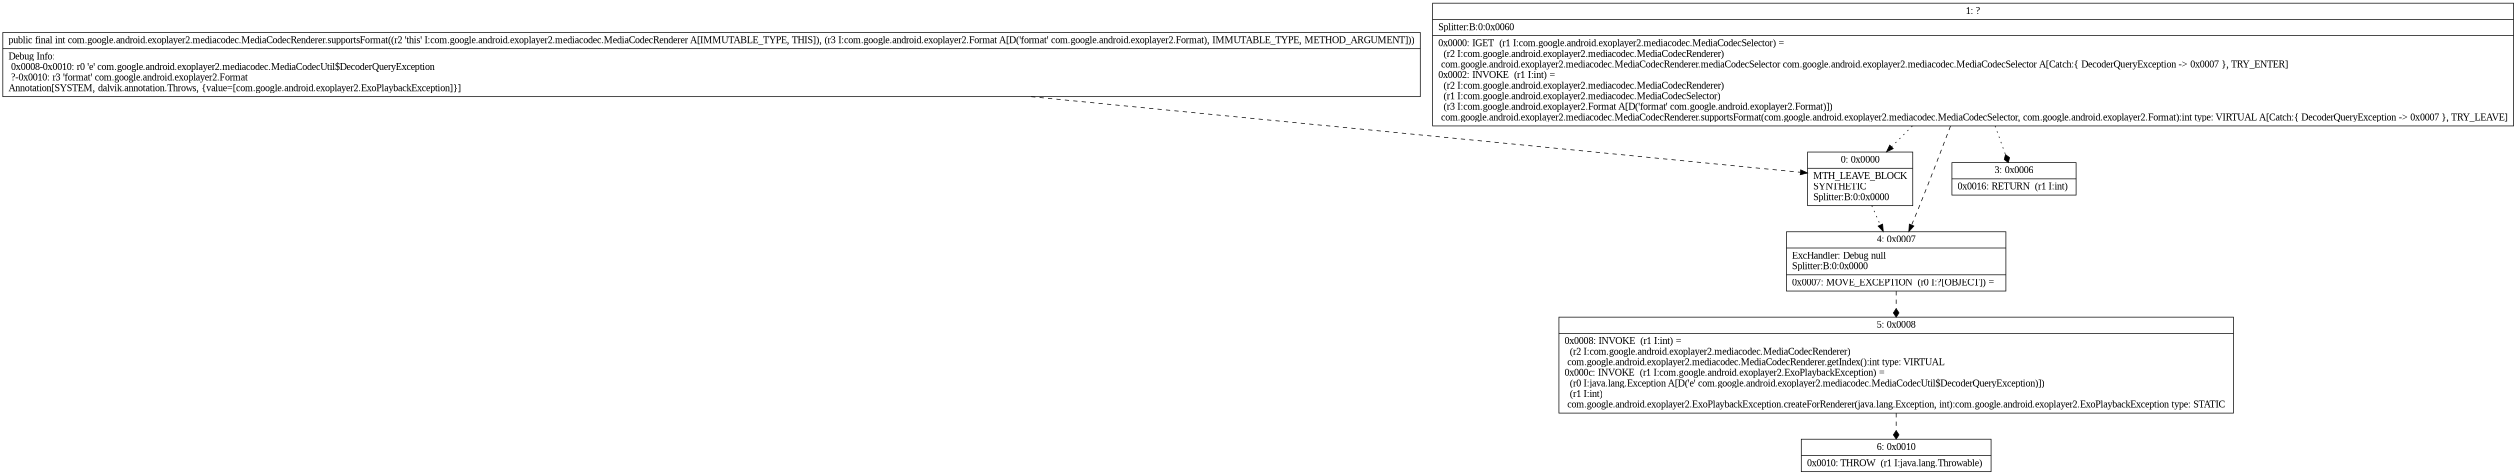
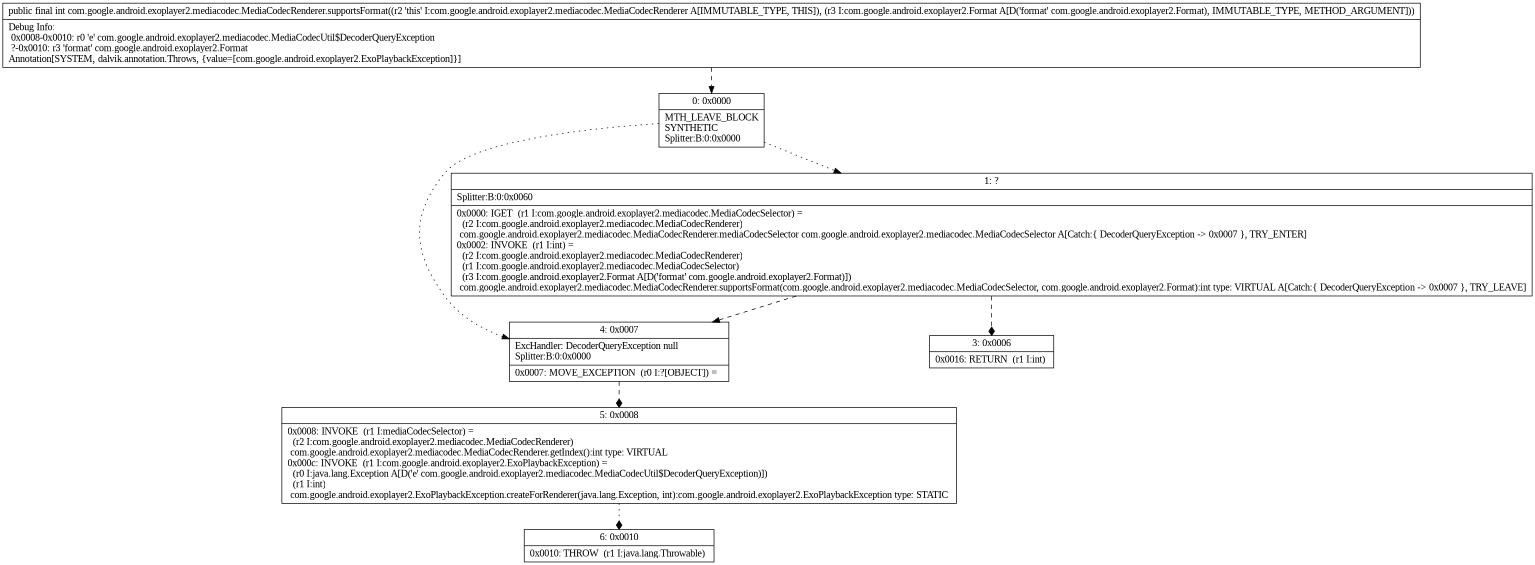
(1902, 136) -> (799, 156)
(2000, 140) -> (992, 311)
(1839, 256) -> (597, 346)
(1625, 341) -> (382, 431)
(1896, 422) -> (619, 512)
